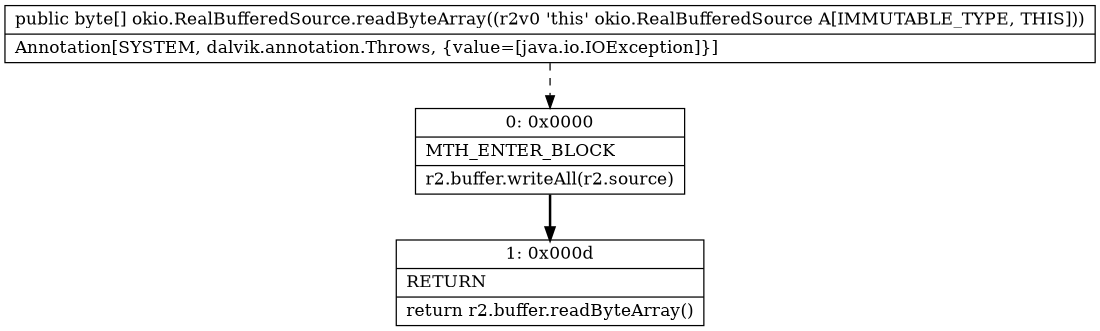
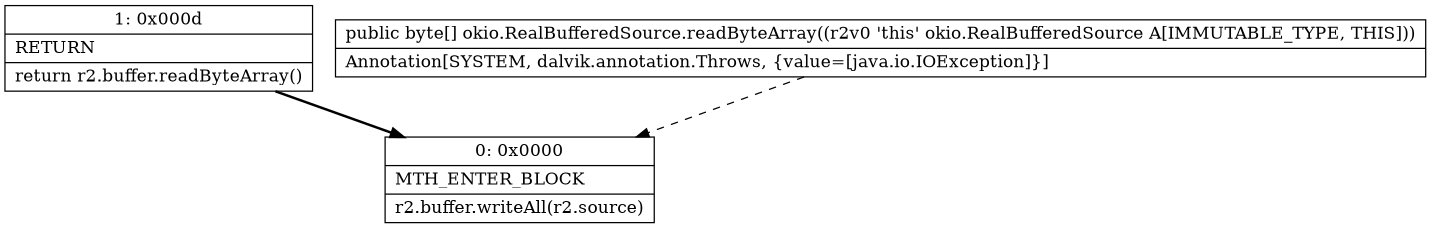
(550, 211) -> (333, 112)
